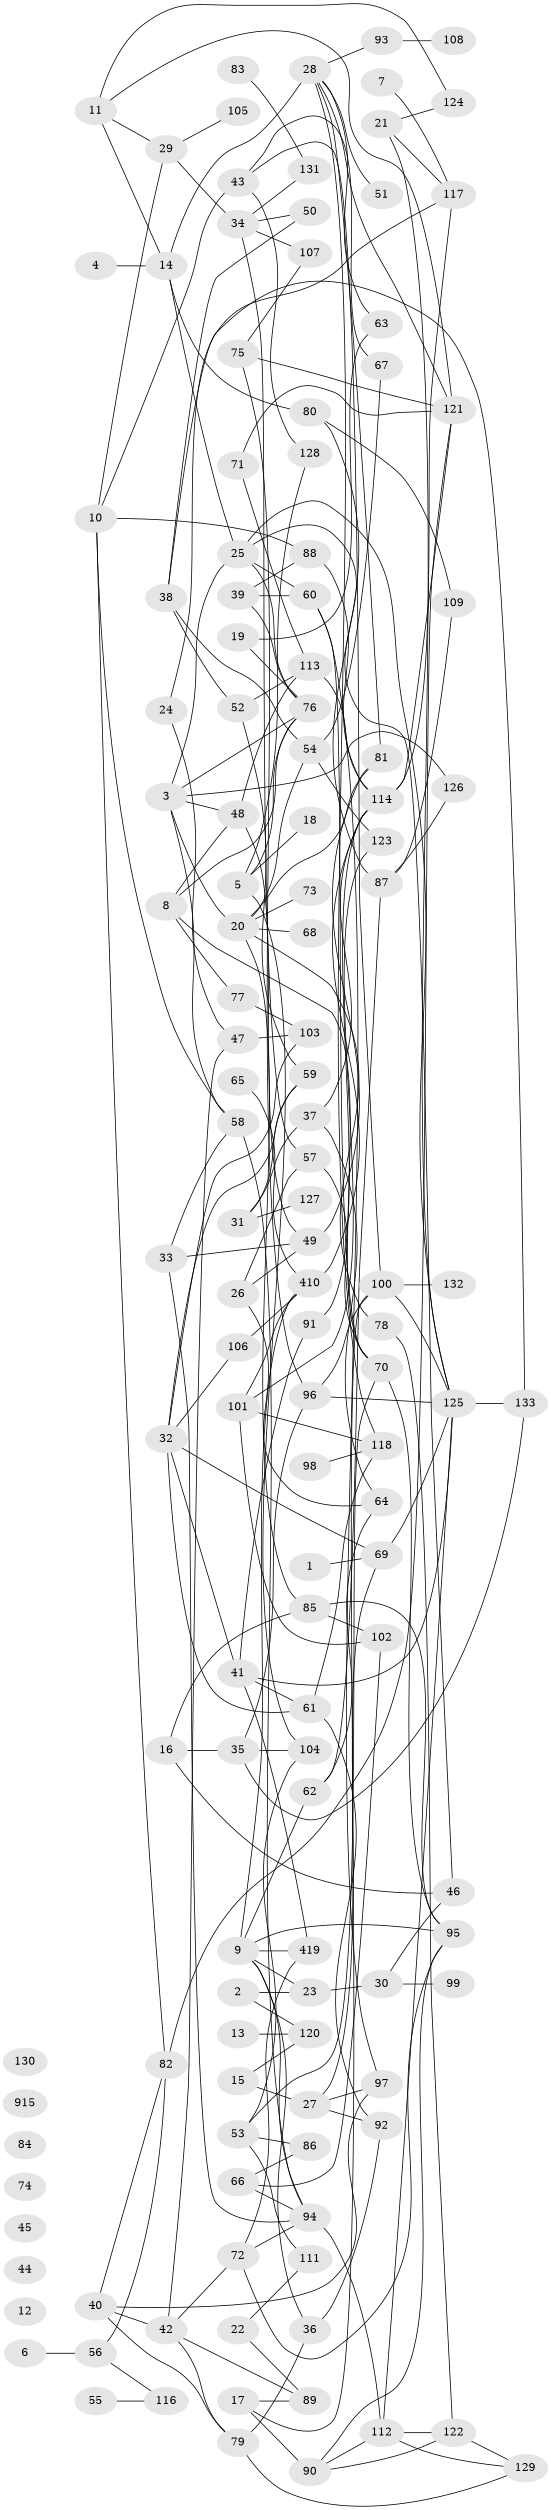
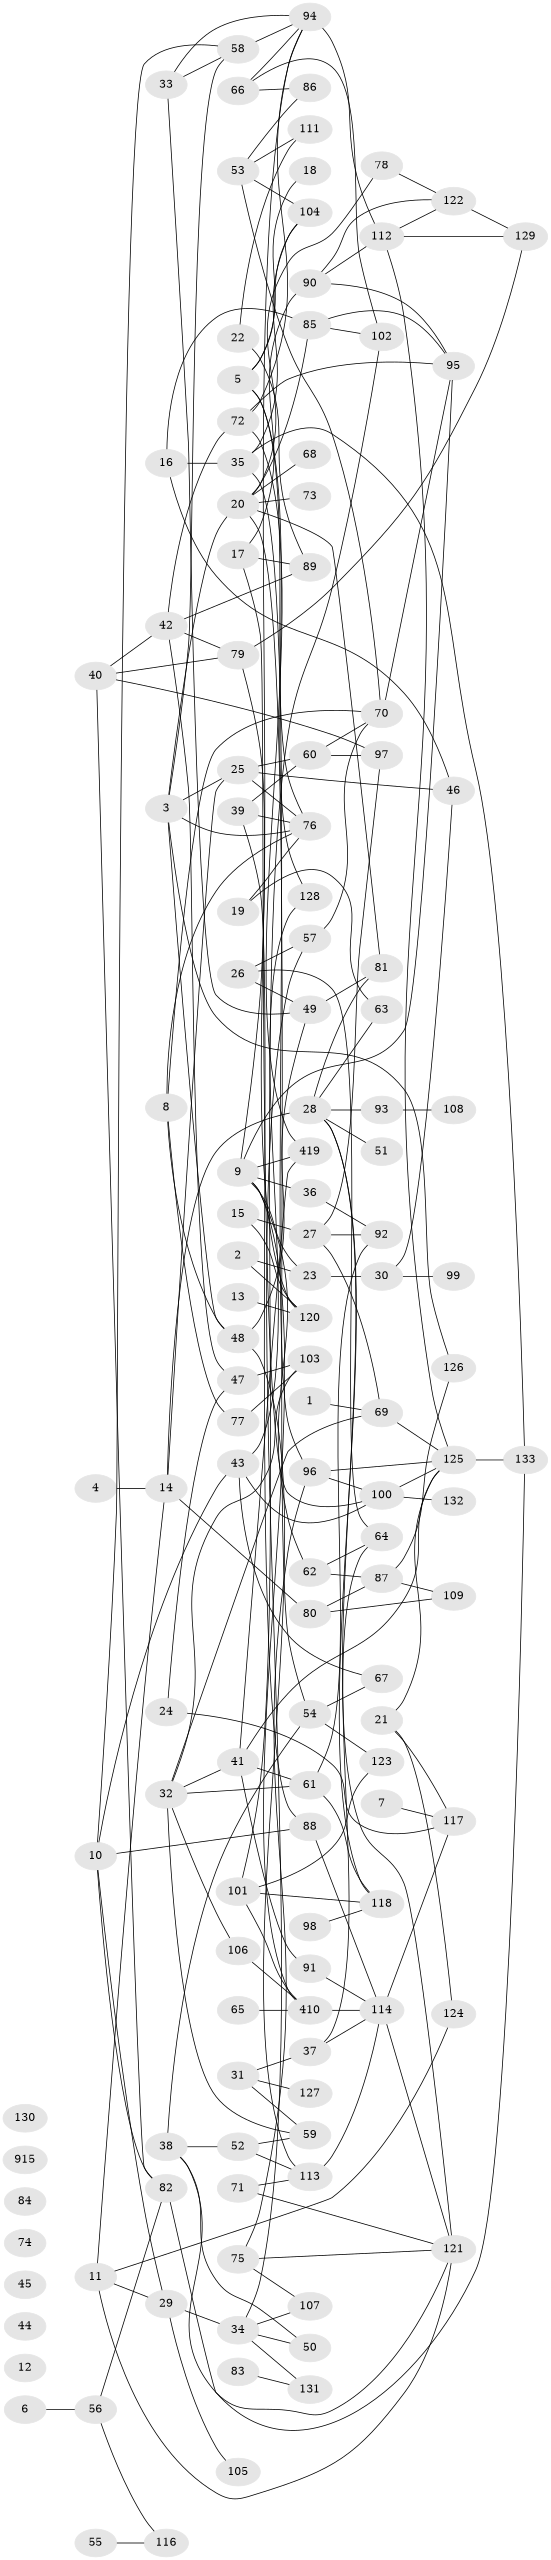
(404, 714) -> none
(280, 2392) -> (262, 990)
